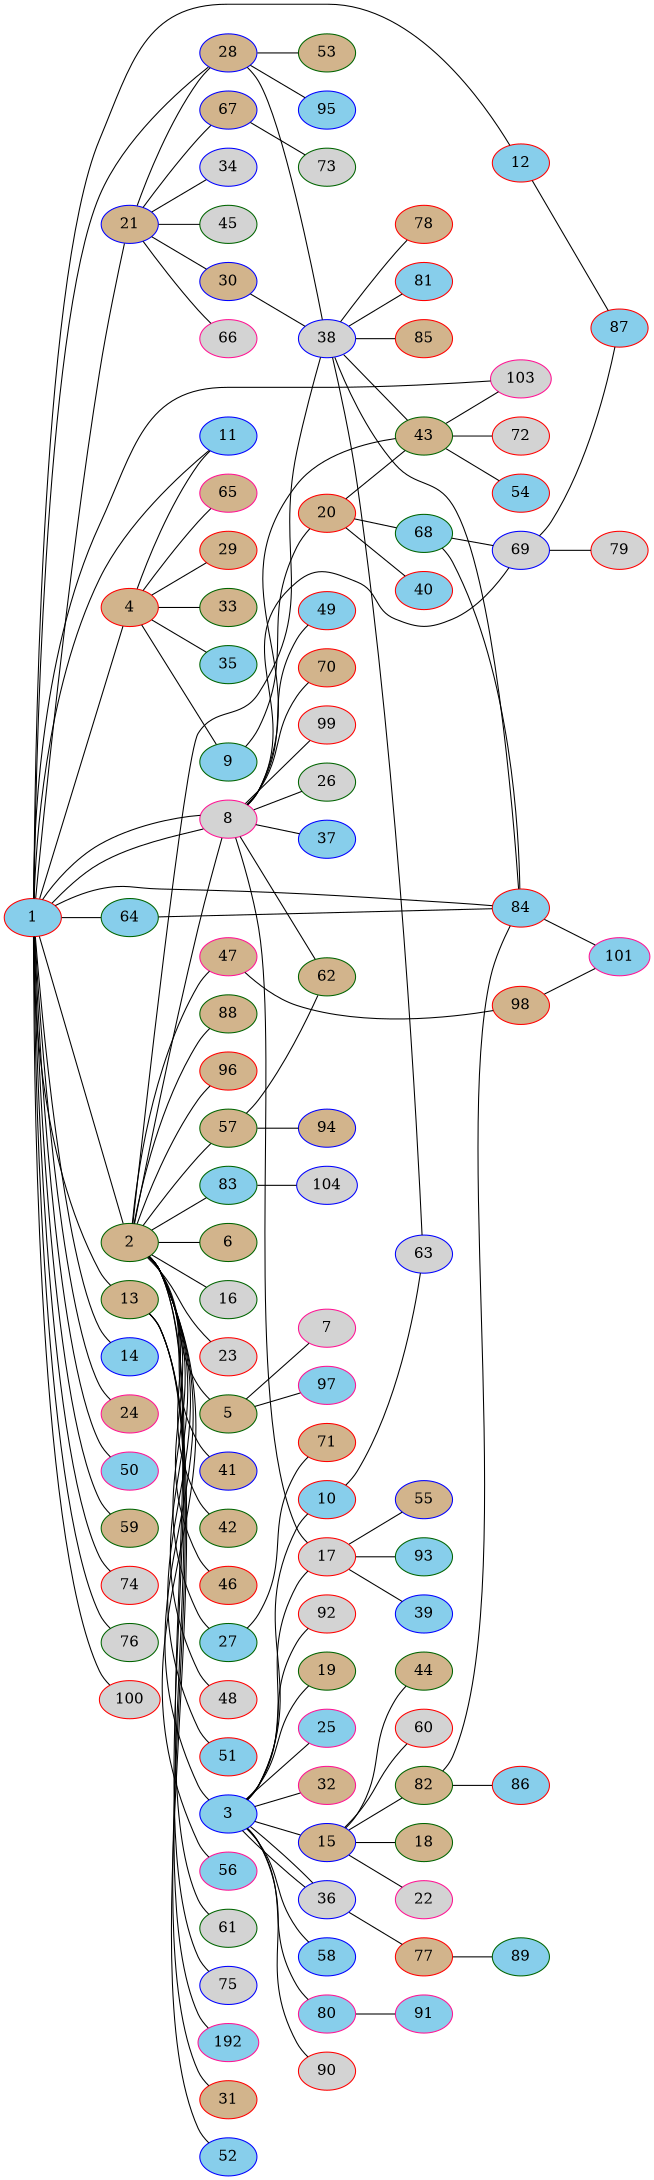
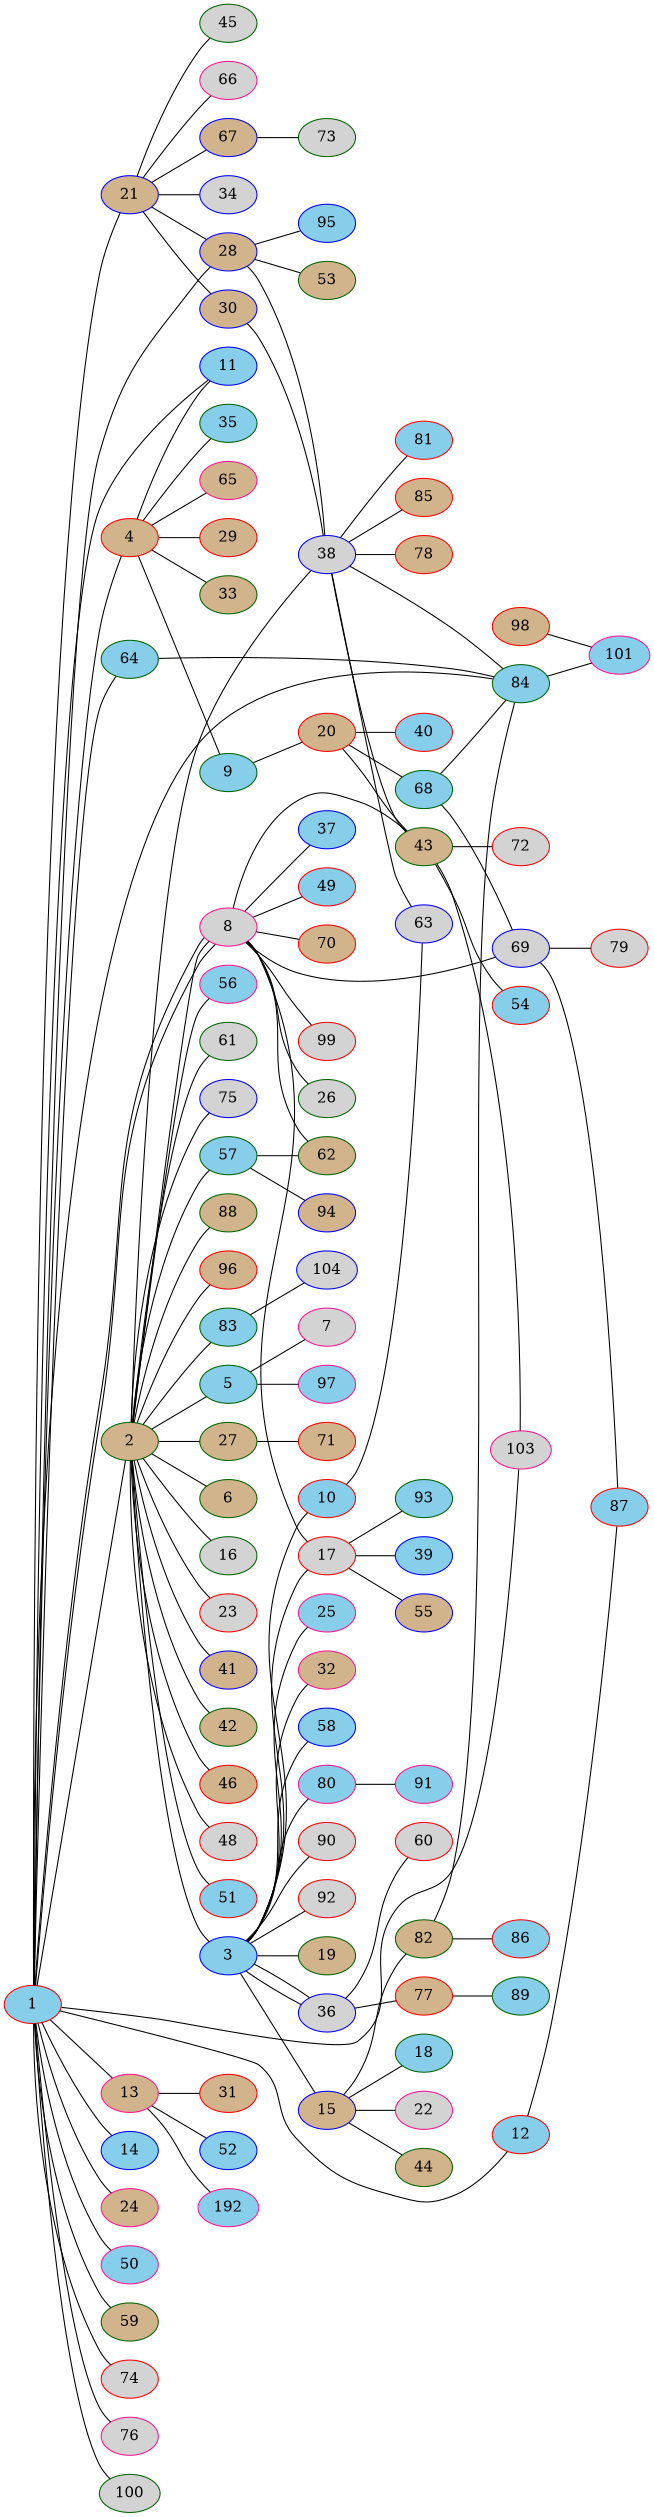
(521, 908) -> (521, 684)
(228, 957) -> none
(228, 1128) -> (228, 1156)
(130, 1300) -> (130, 2093)
(228, 1414) -> (228, 1384)
(130, 1643) -> (130, 2436)
(228, 1643) -> (228, 1441)
(130, 1700) -> (130, 2493)
(379, 1781) -> (378, 1929)
(424, 1843) -> (424, 2053)
